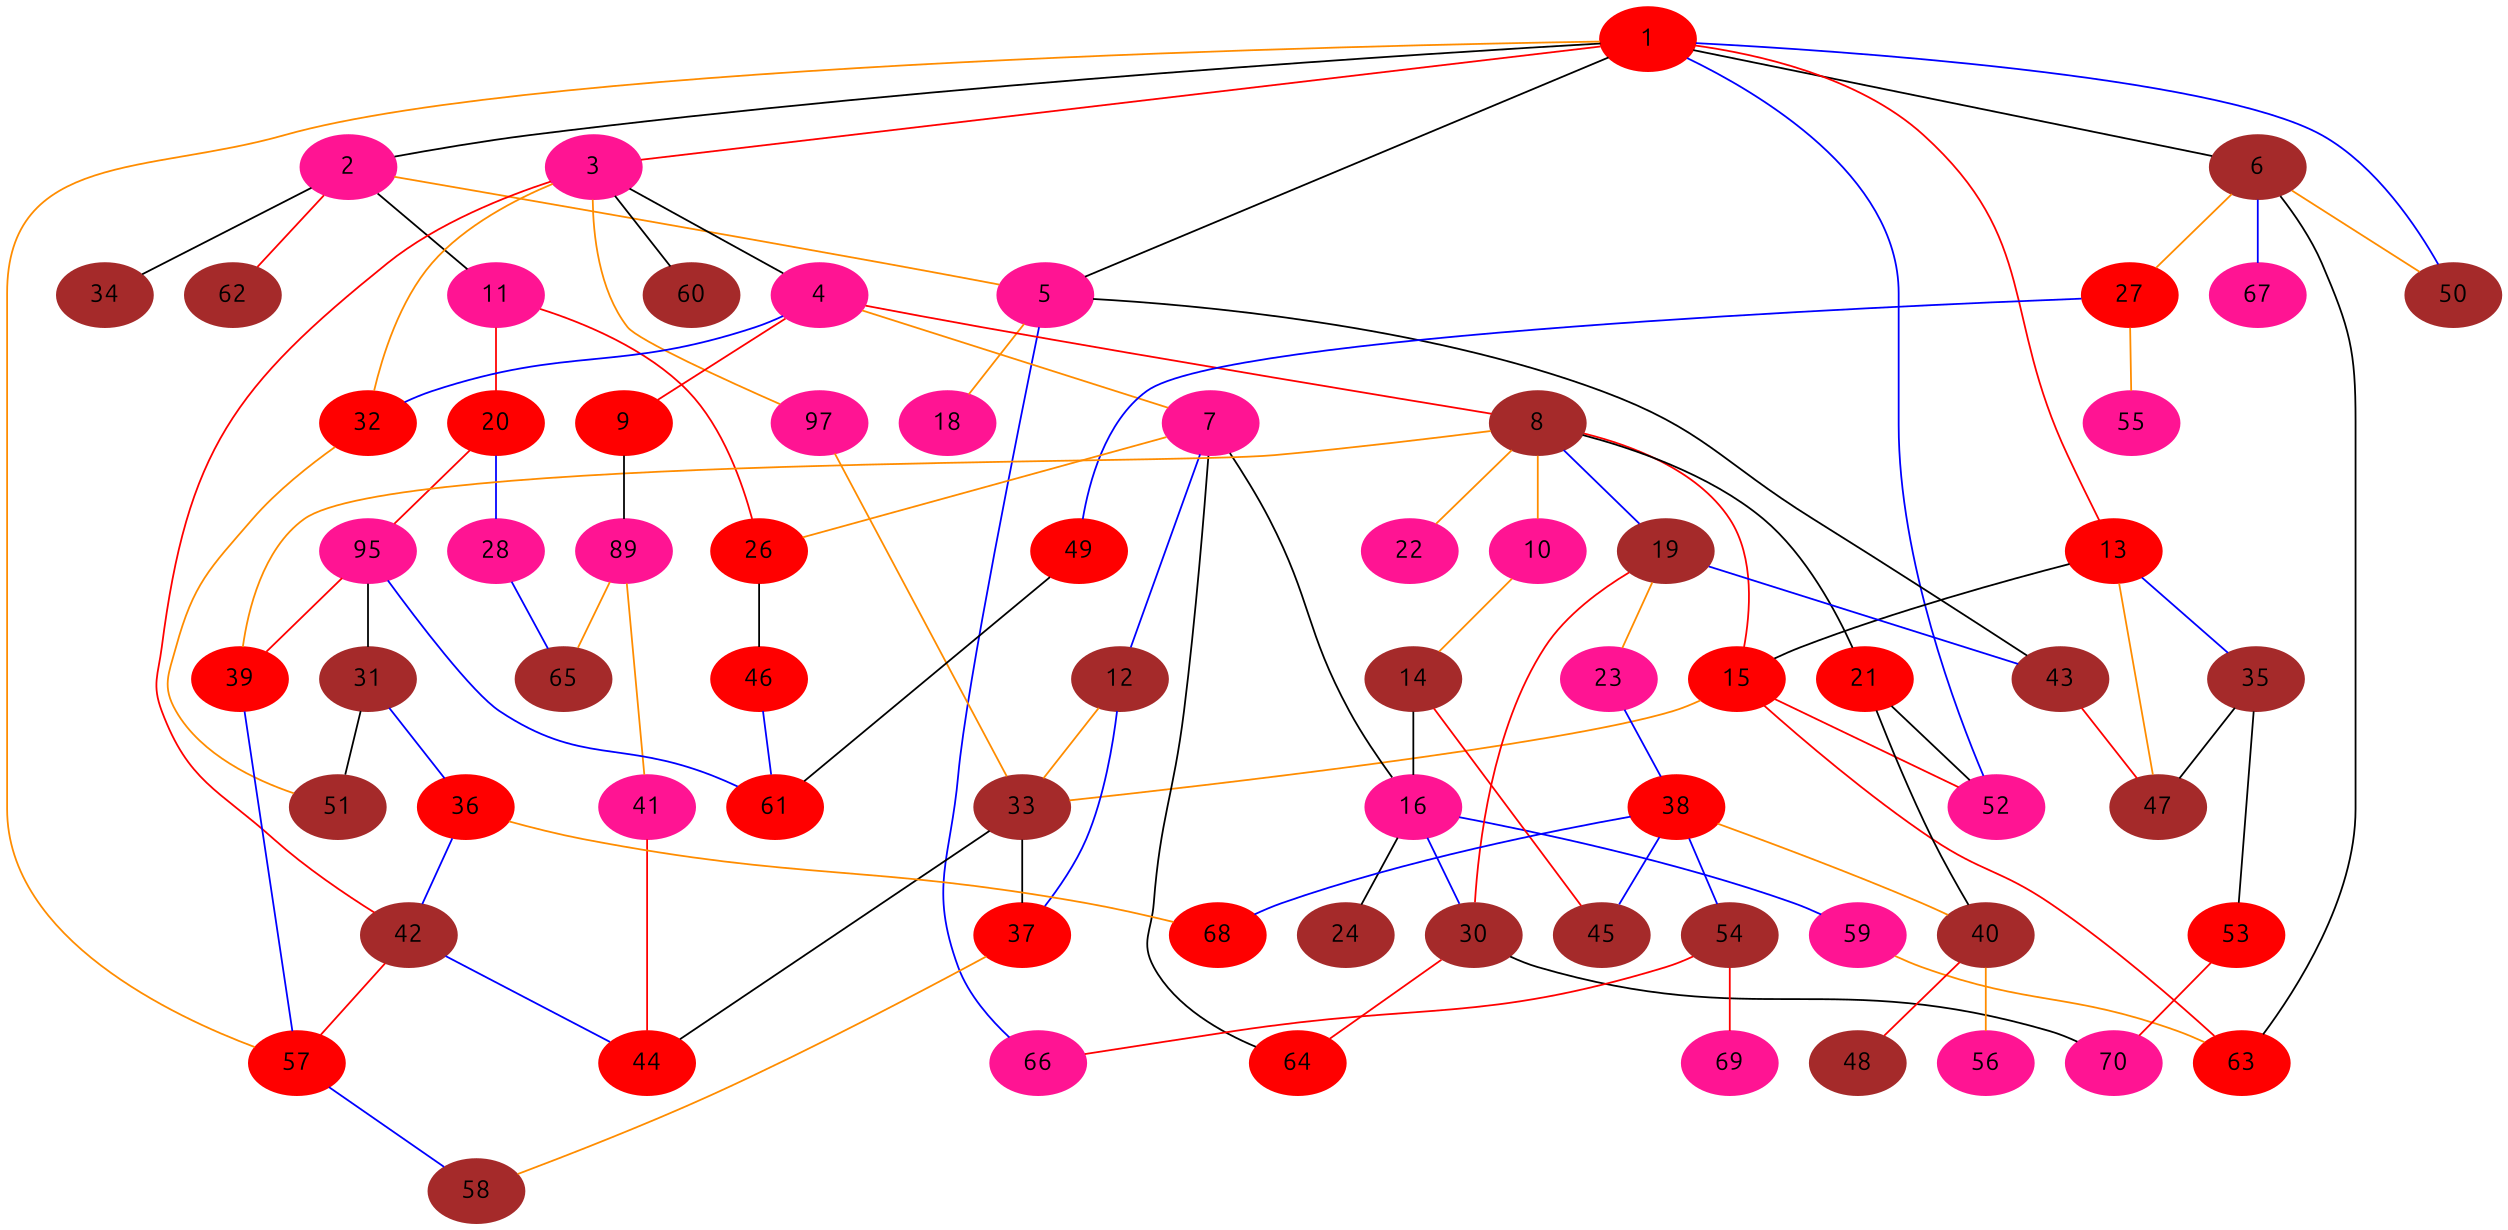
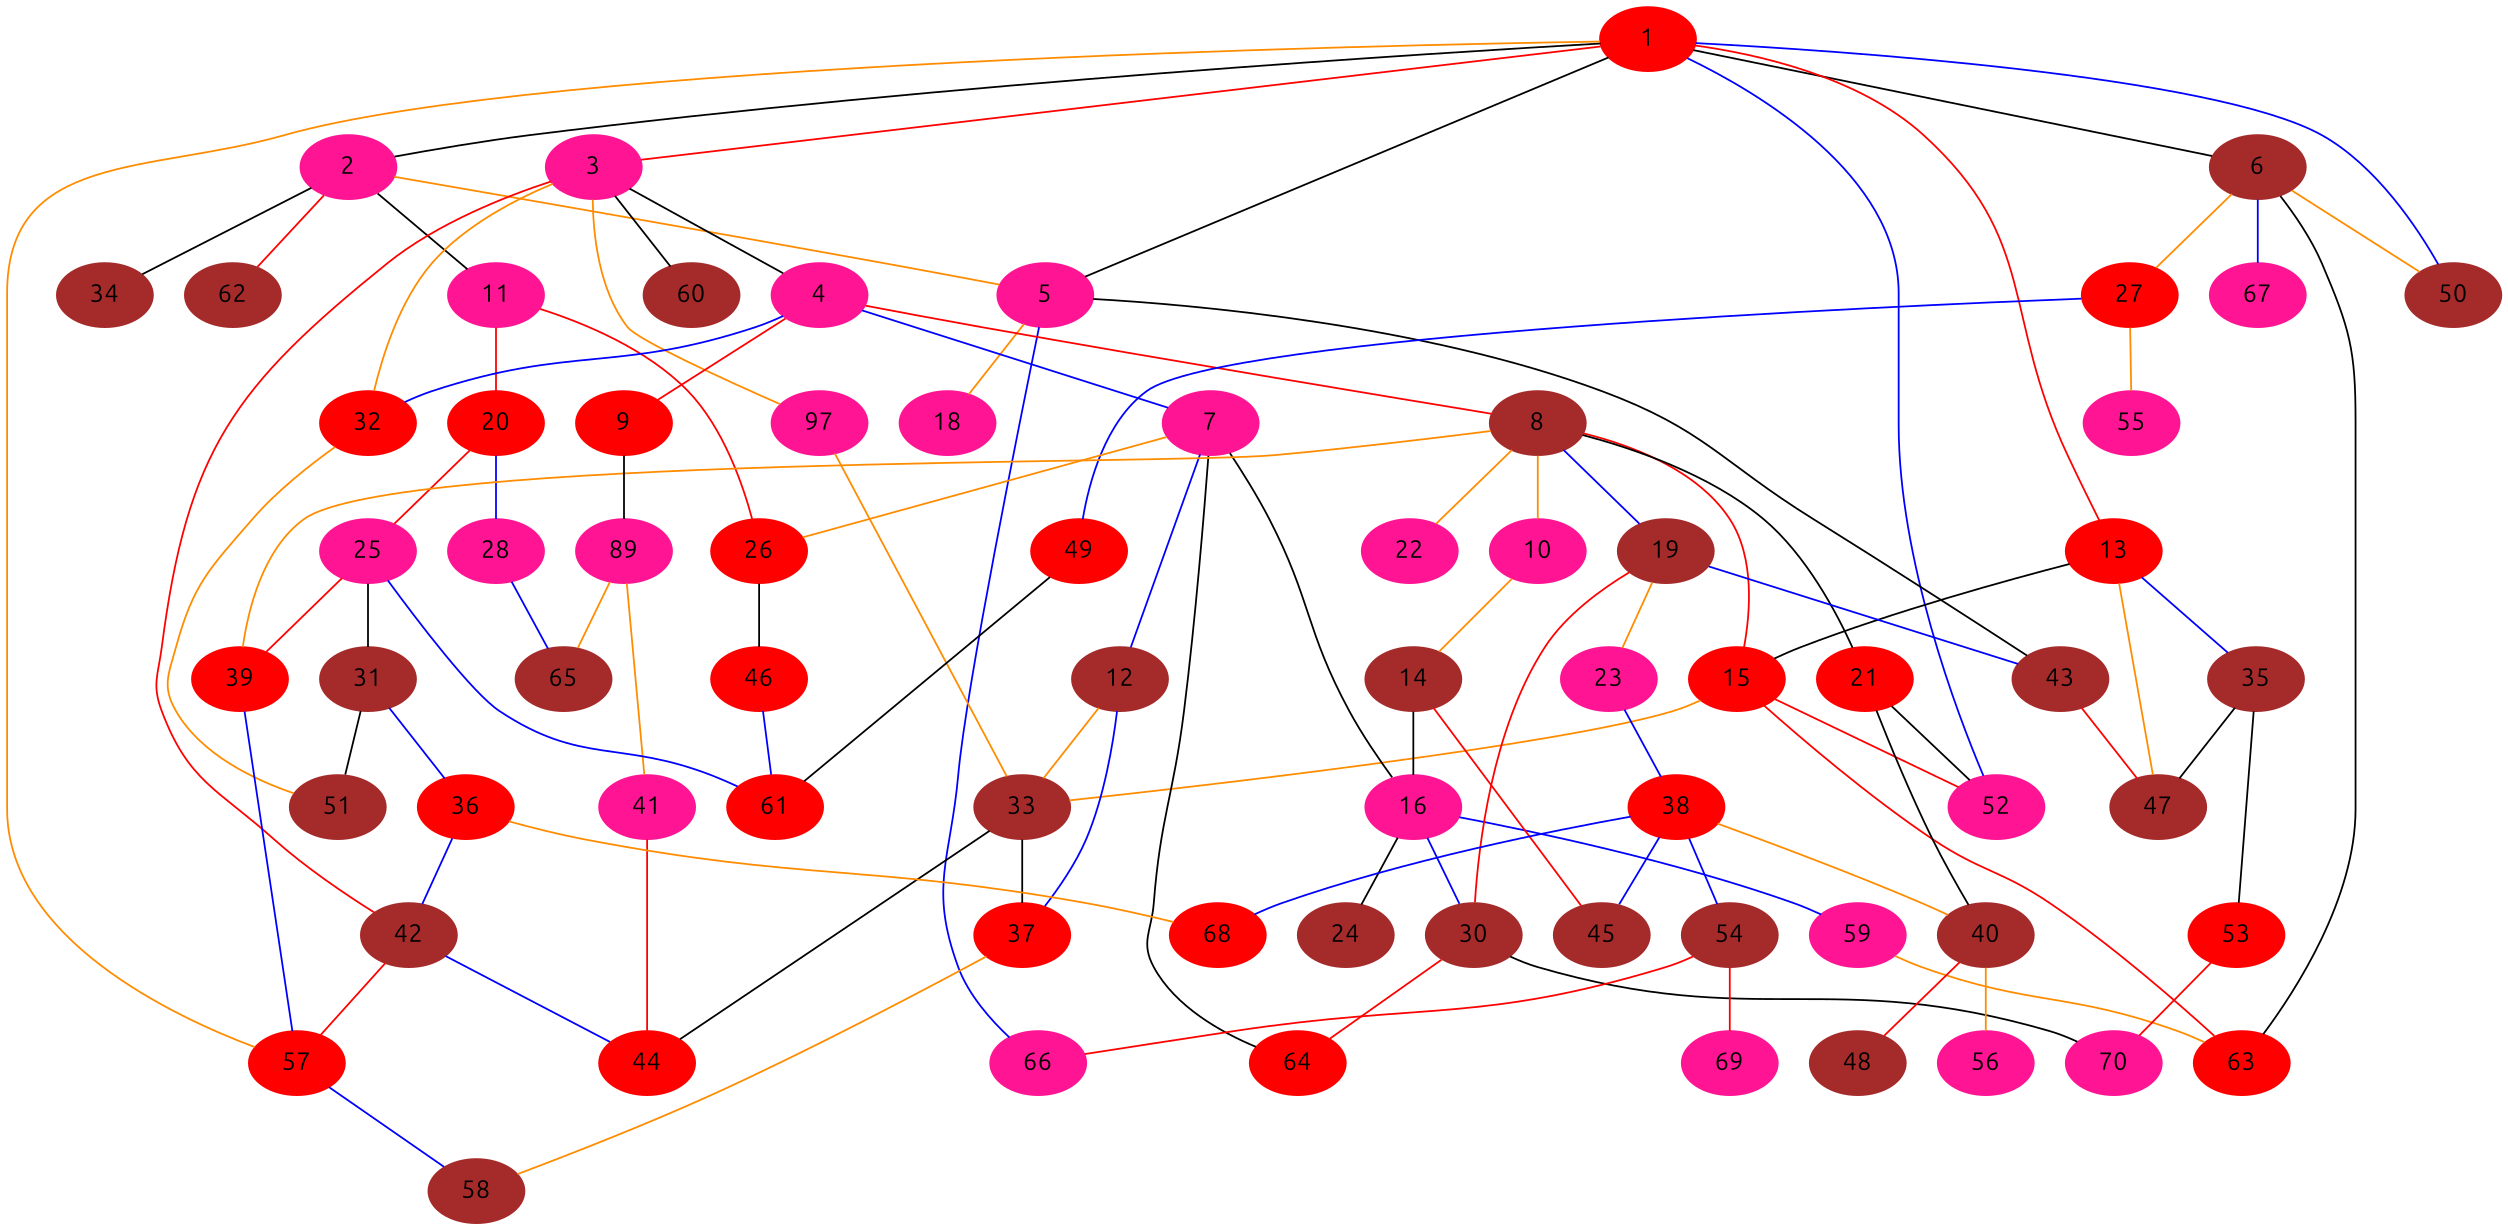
(1015, 359) -> (1015, 359)
(368, 551) -> (368, 551)
